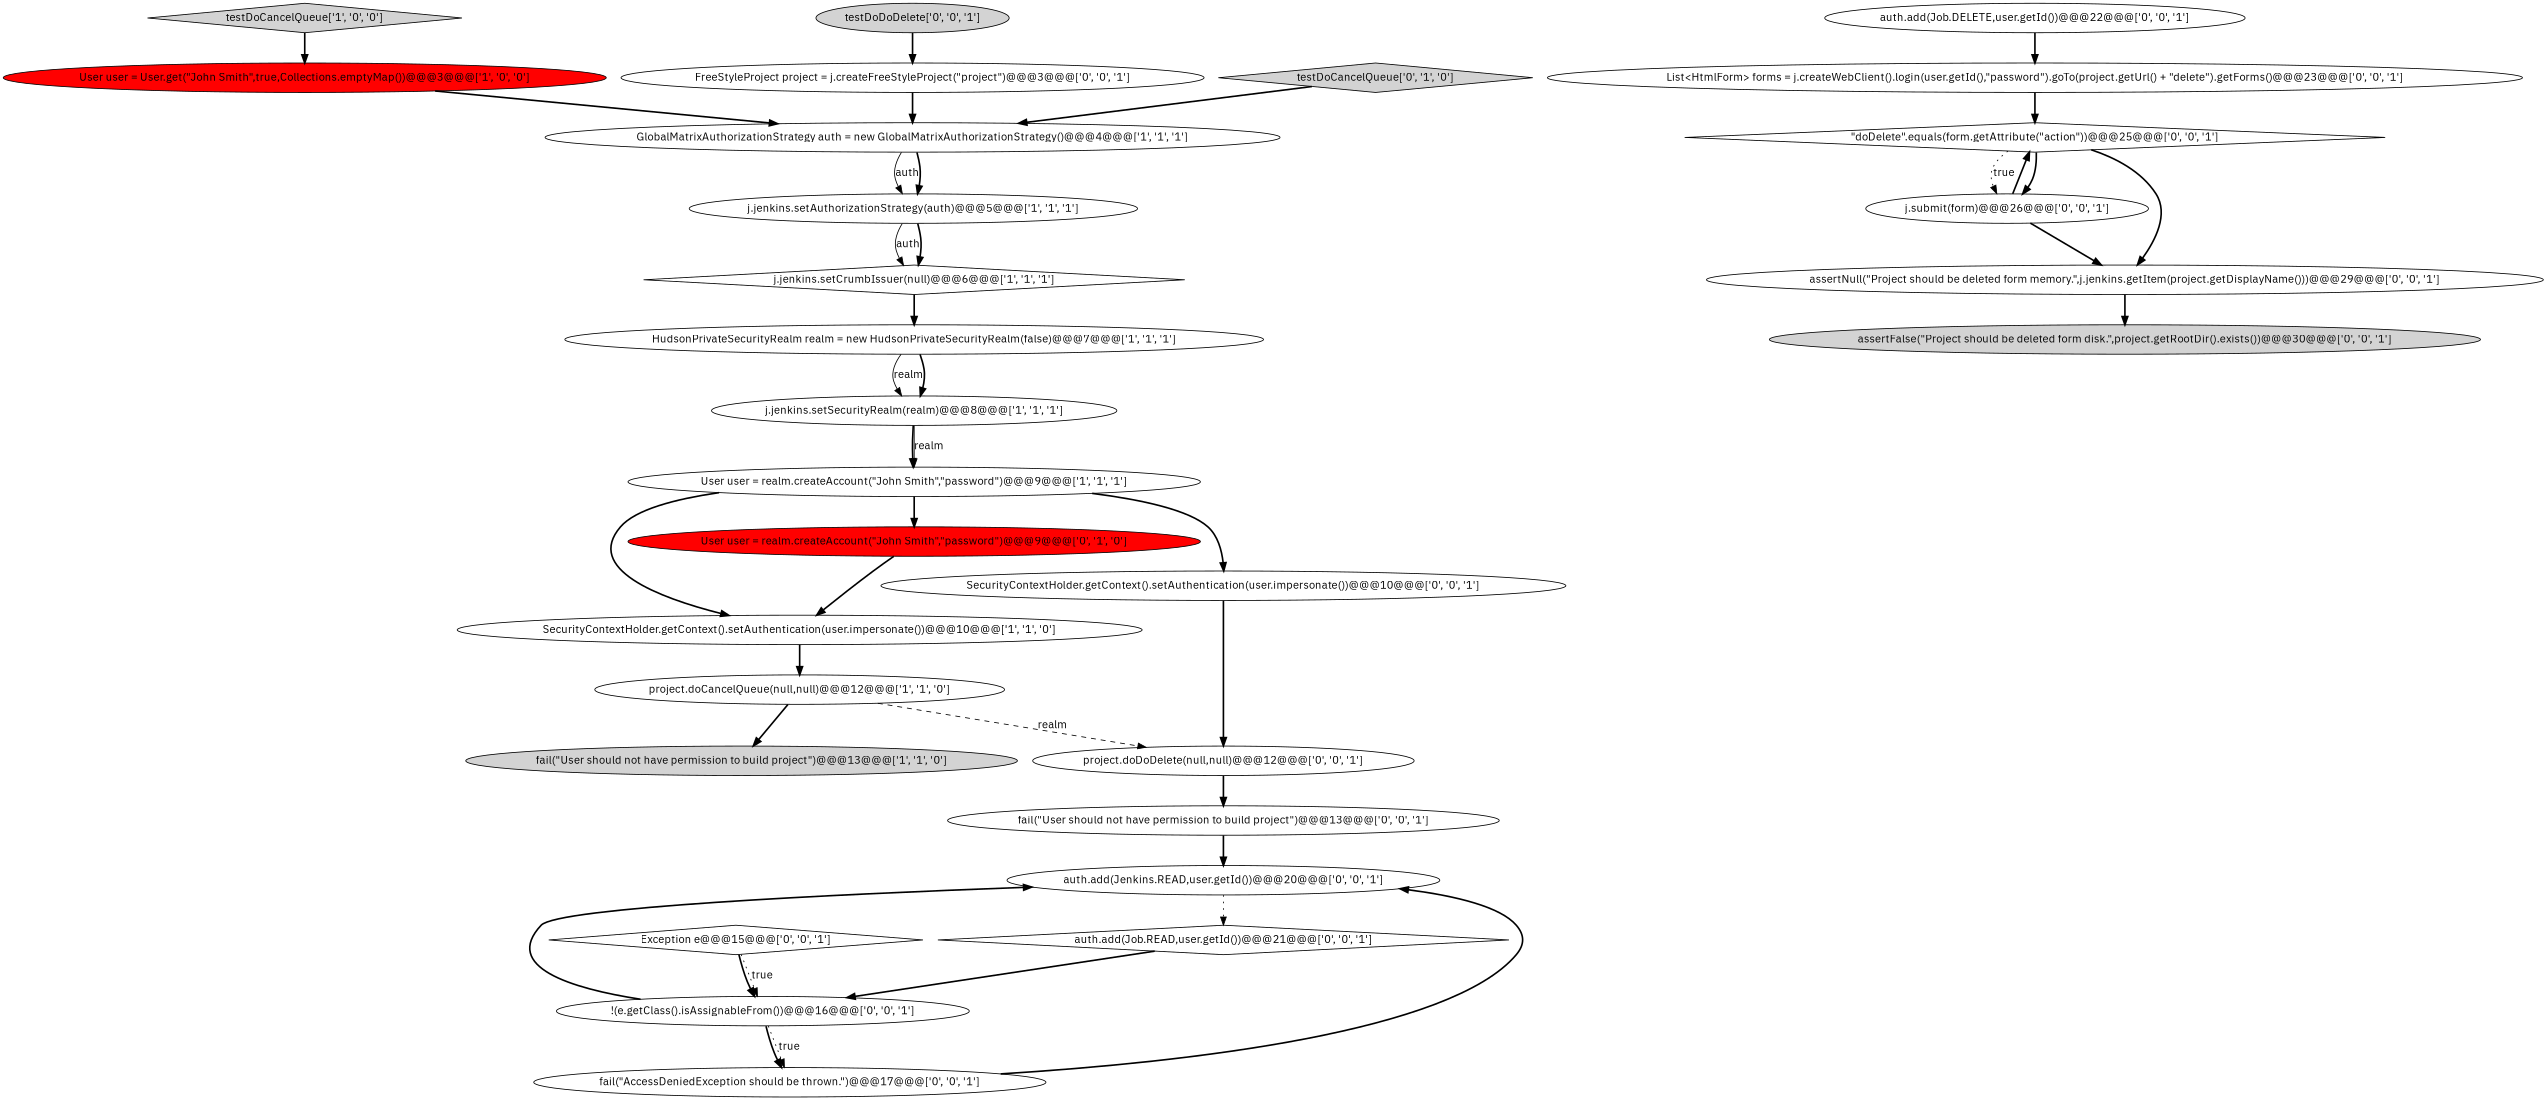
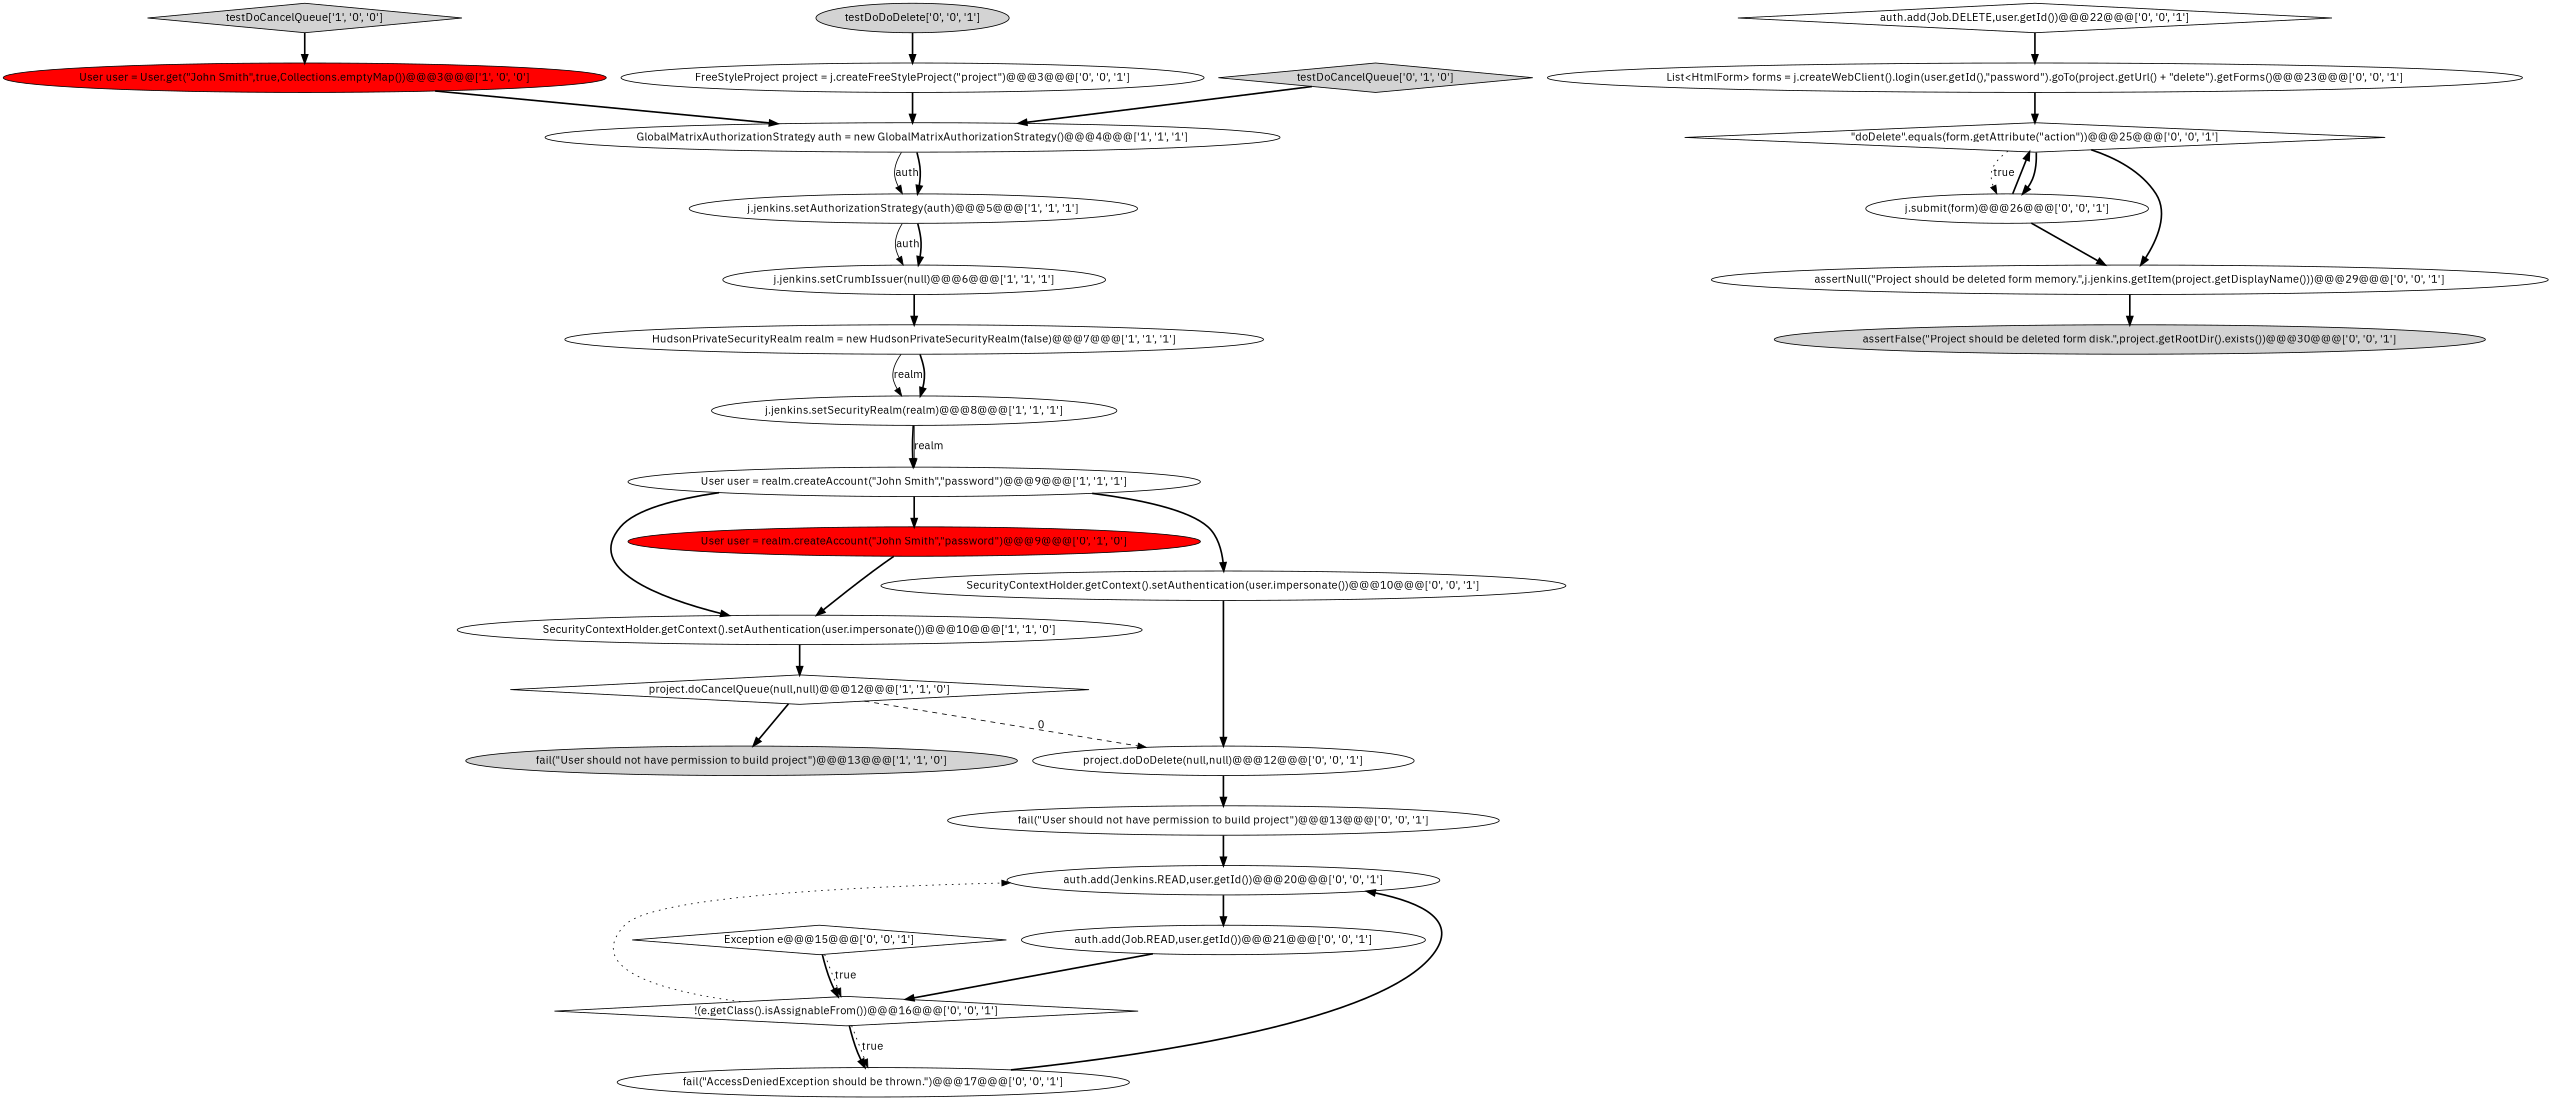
(2035, 18) -> (2035, 18)
(914, 280) -> (914, 280)
(800, 690) -> (800, 690)
(1053, 725) -> (1041, 725)
(704, 903) -> (726, 899)
(1223, 906) -> (1223, 906)
(1223, 940) -> (1223, 940)
(763, 1011) -> (846, 1011)
